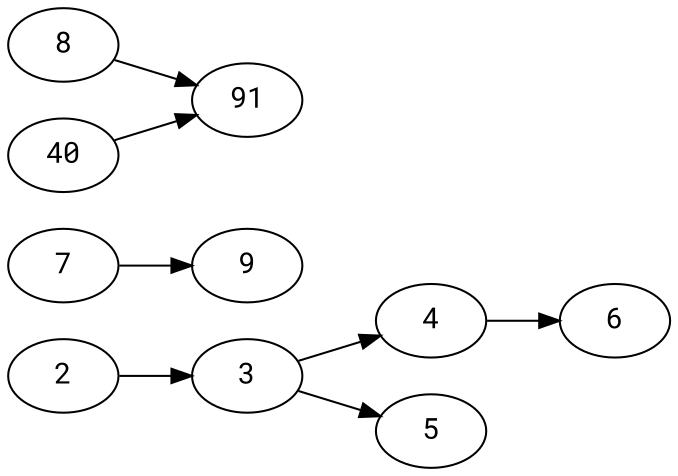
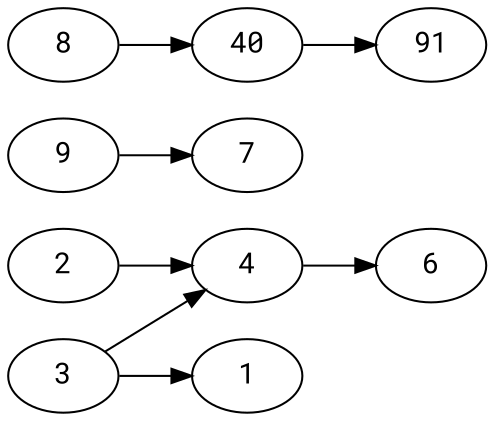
(146, 70) -> (145, 45)
(145, 266) -> (145, 155)
(145, 376) -> (145, 266)
(431, 431) -> (247, 376)
